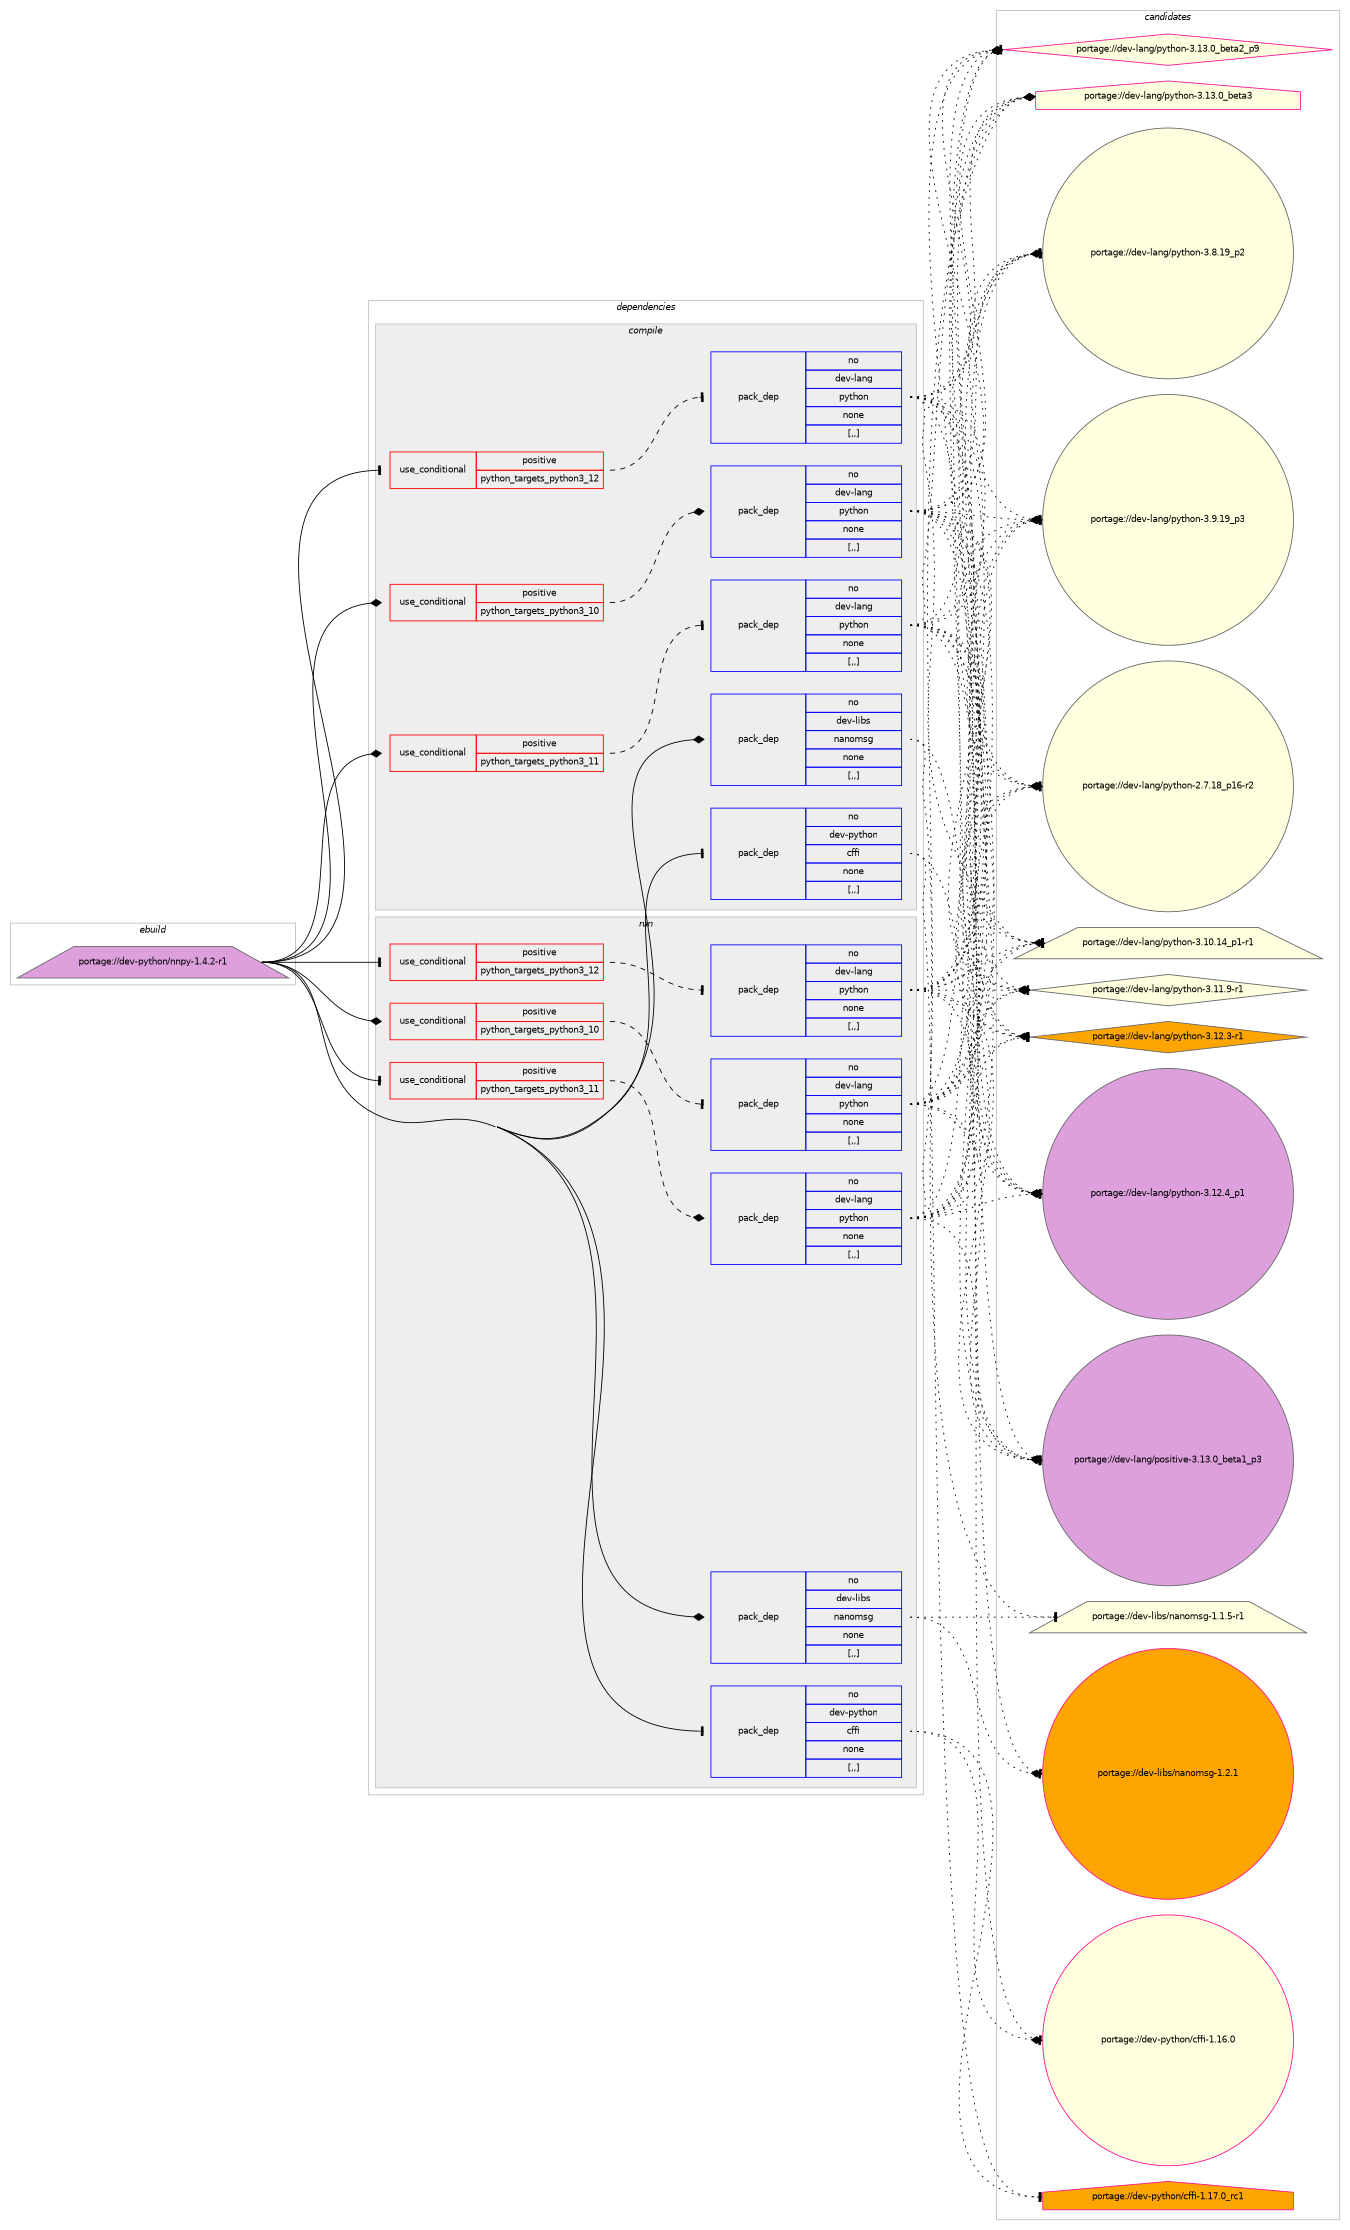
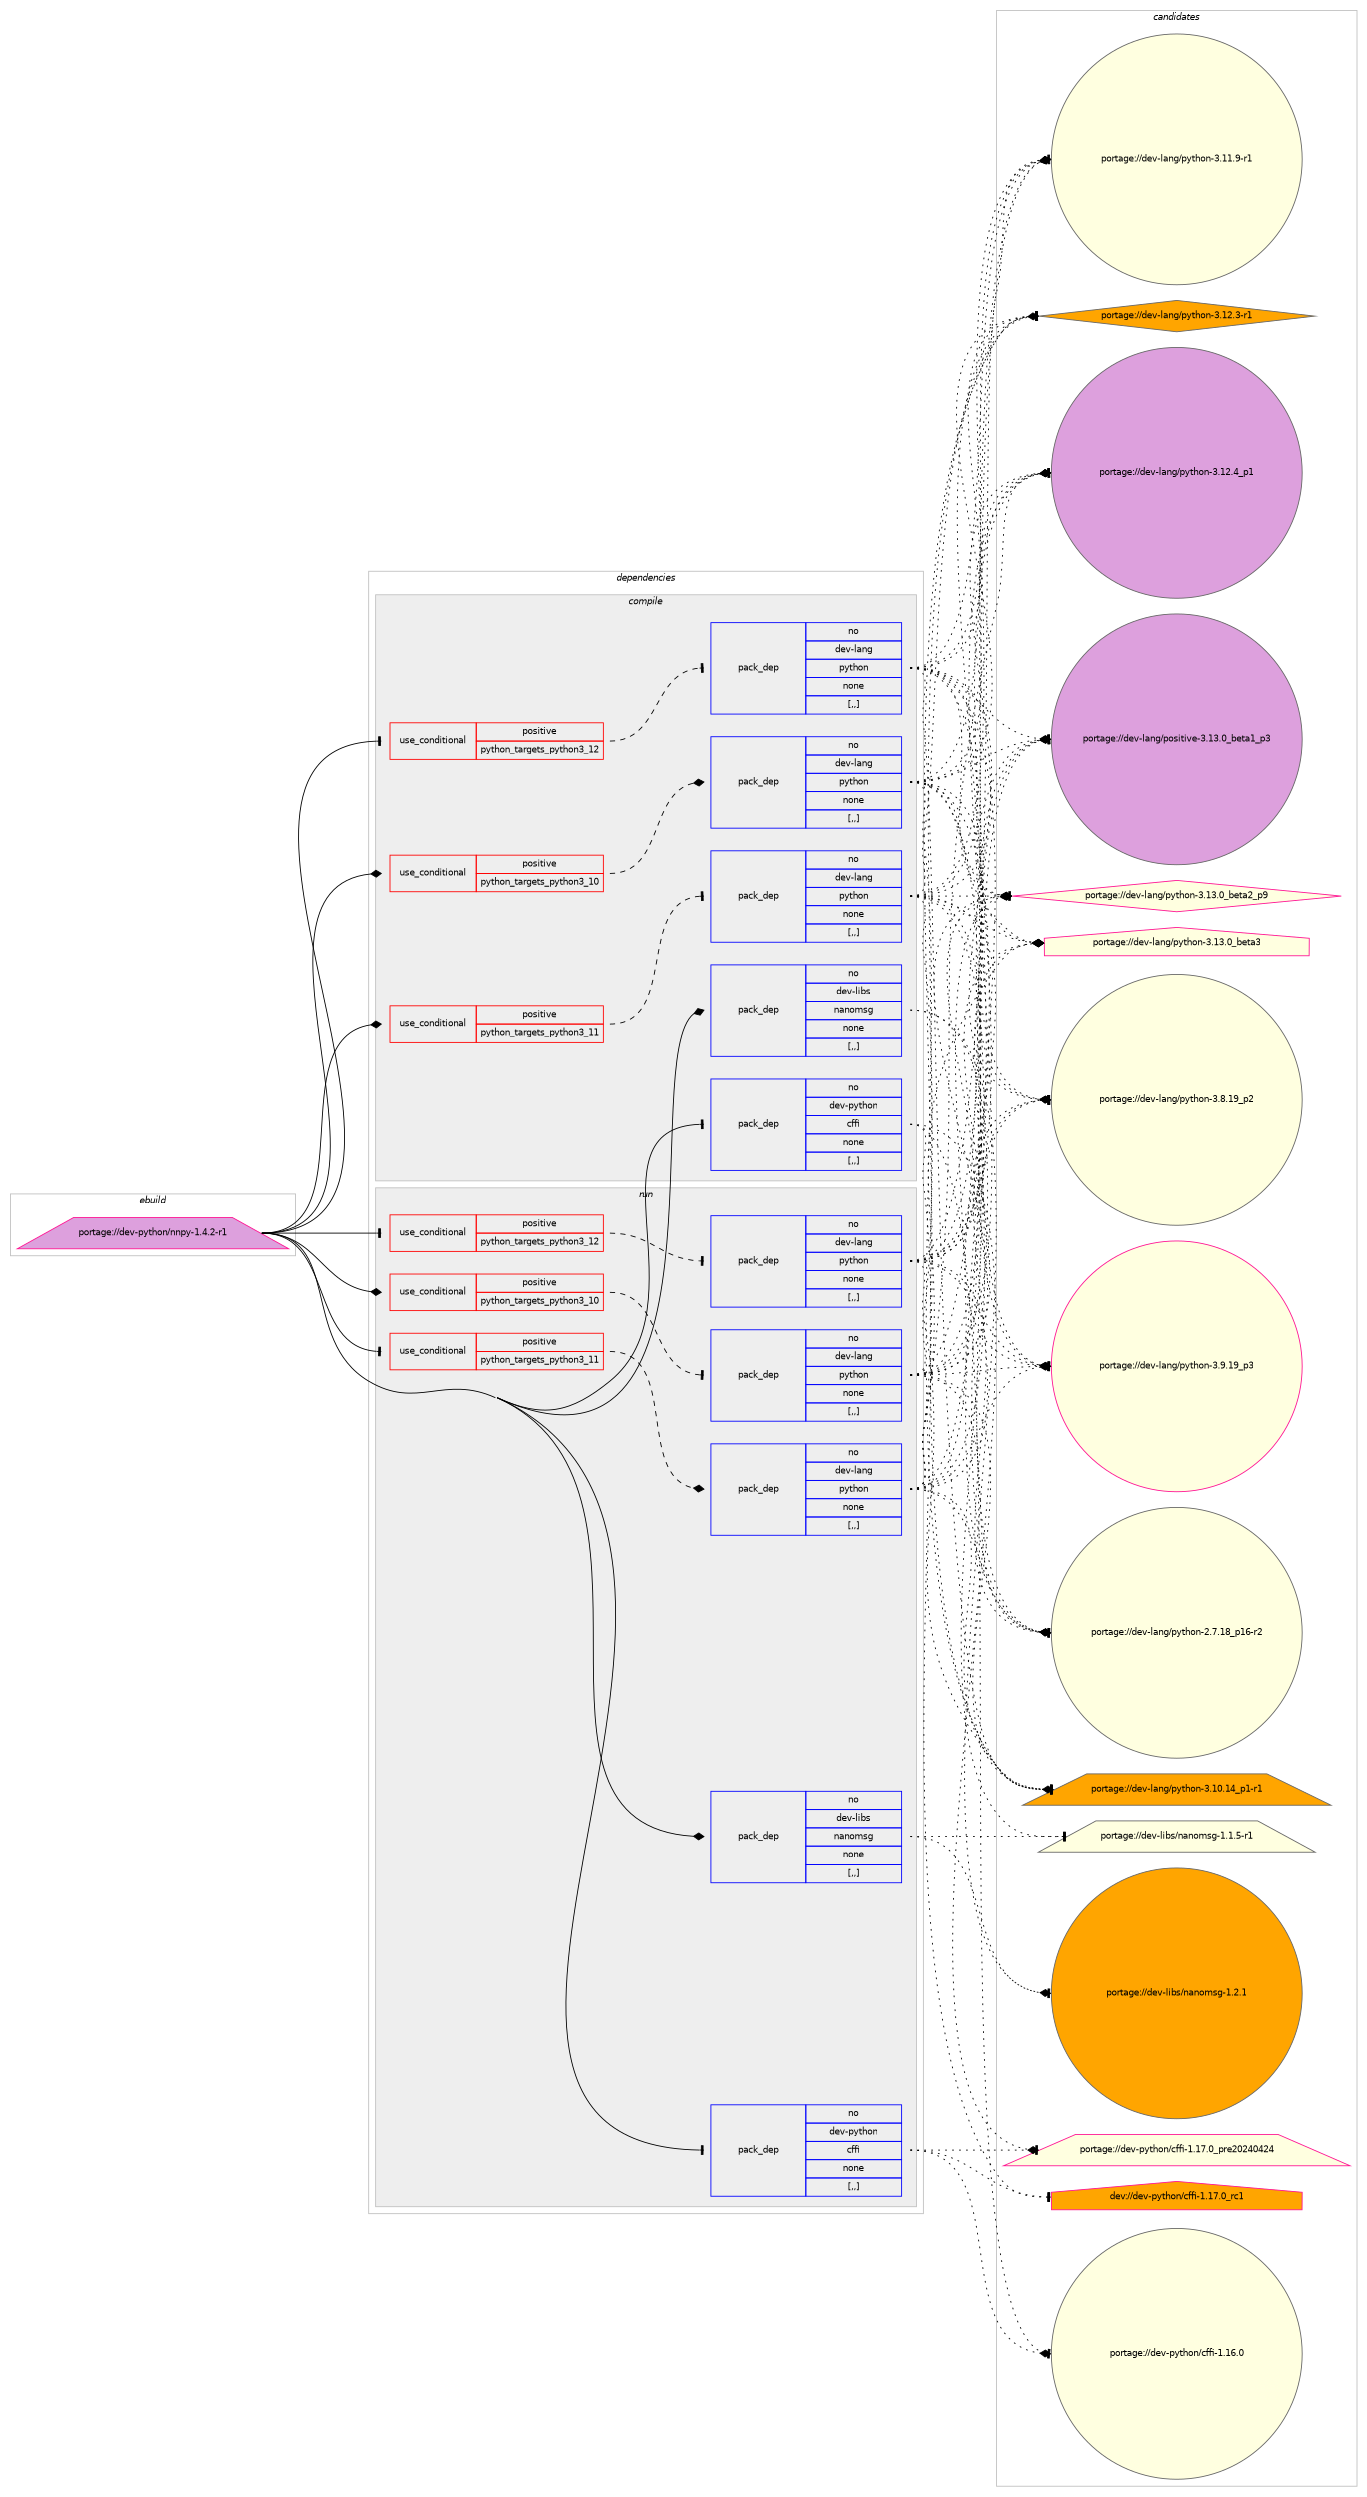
(1168, 520) -> (1177, 1366)
(1168, 943) -> (1177, 1790)
(153, 962) -> (153, 1233)
(1168, 990) -> (1177, 159)
(1168, 1774) -> (1177, 1993)
(1168, 2040) -> (1177, 2354)
none -> (1177, 2150)
(1168, 2197) -> (1177, 2197)
